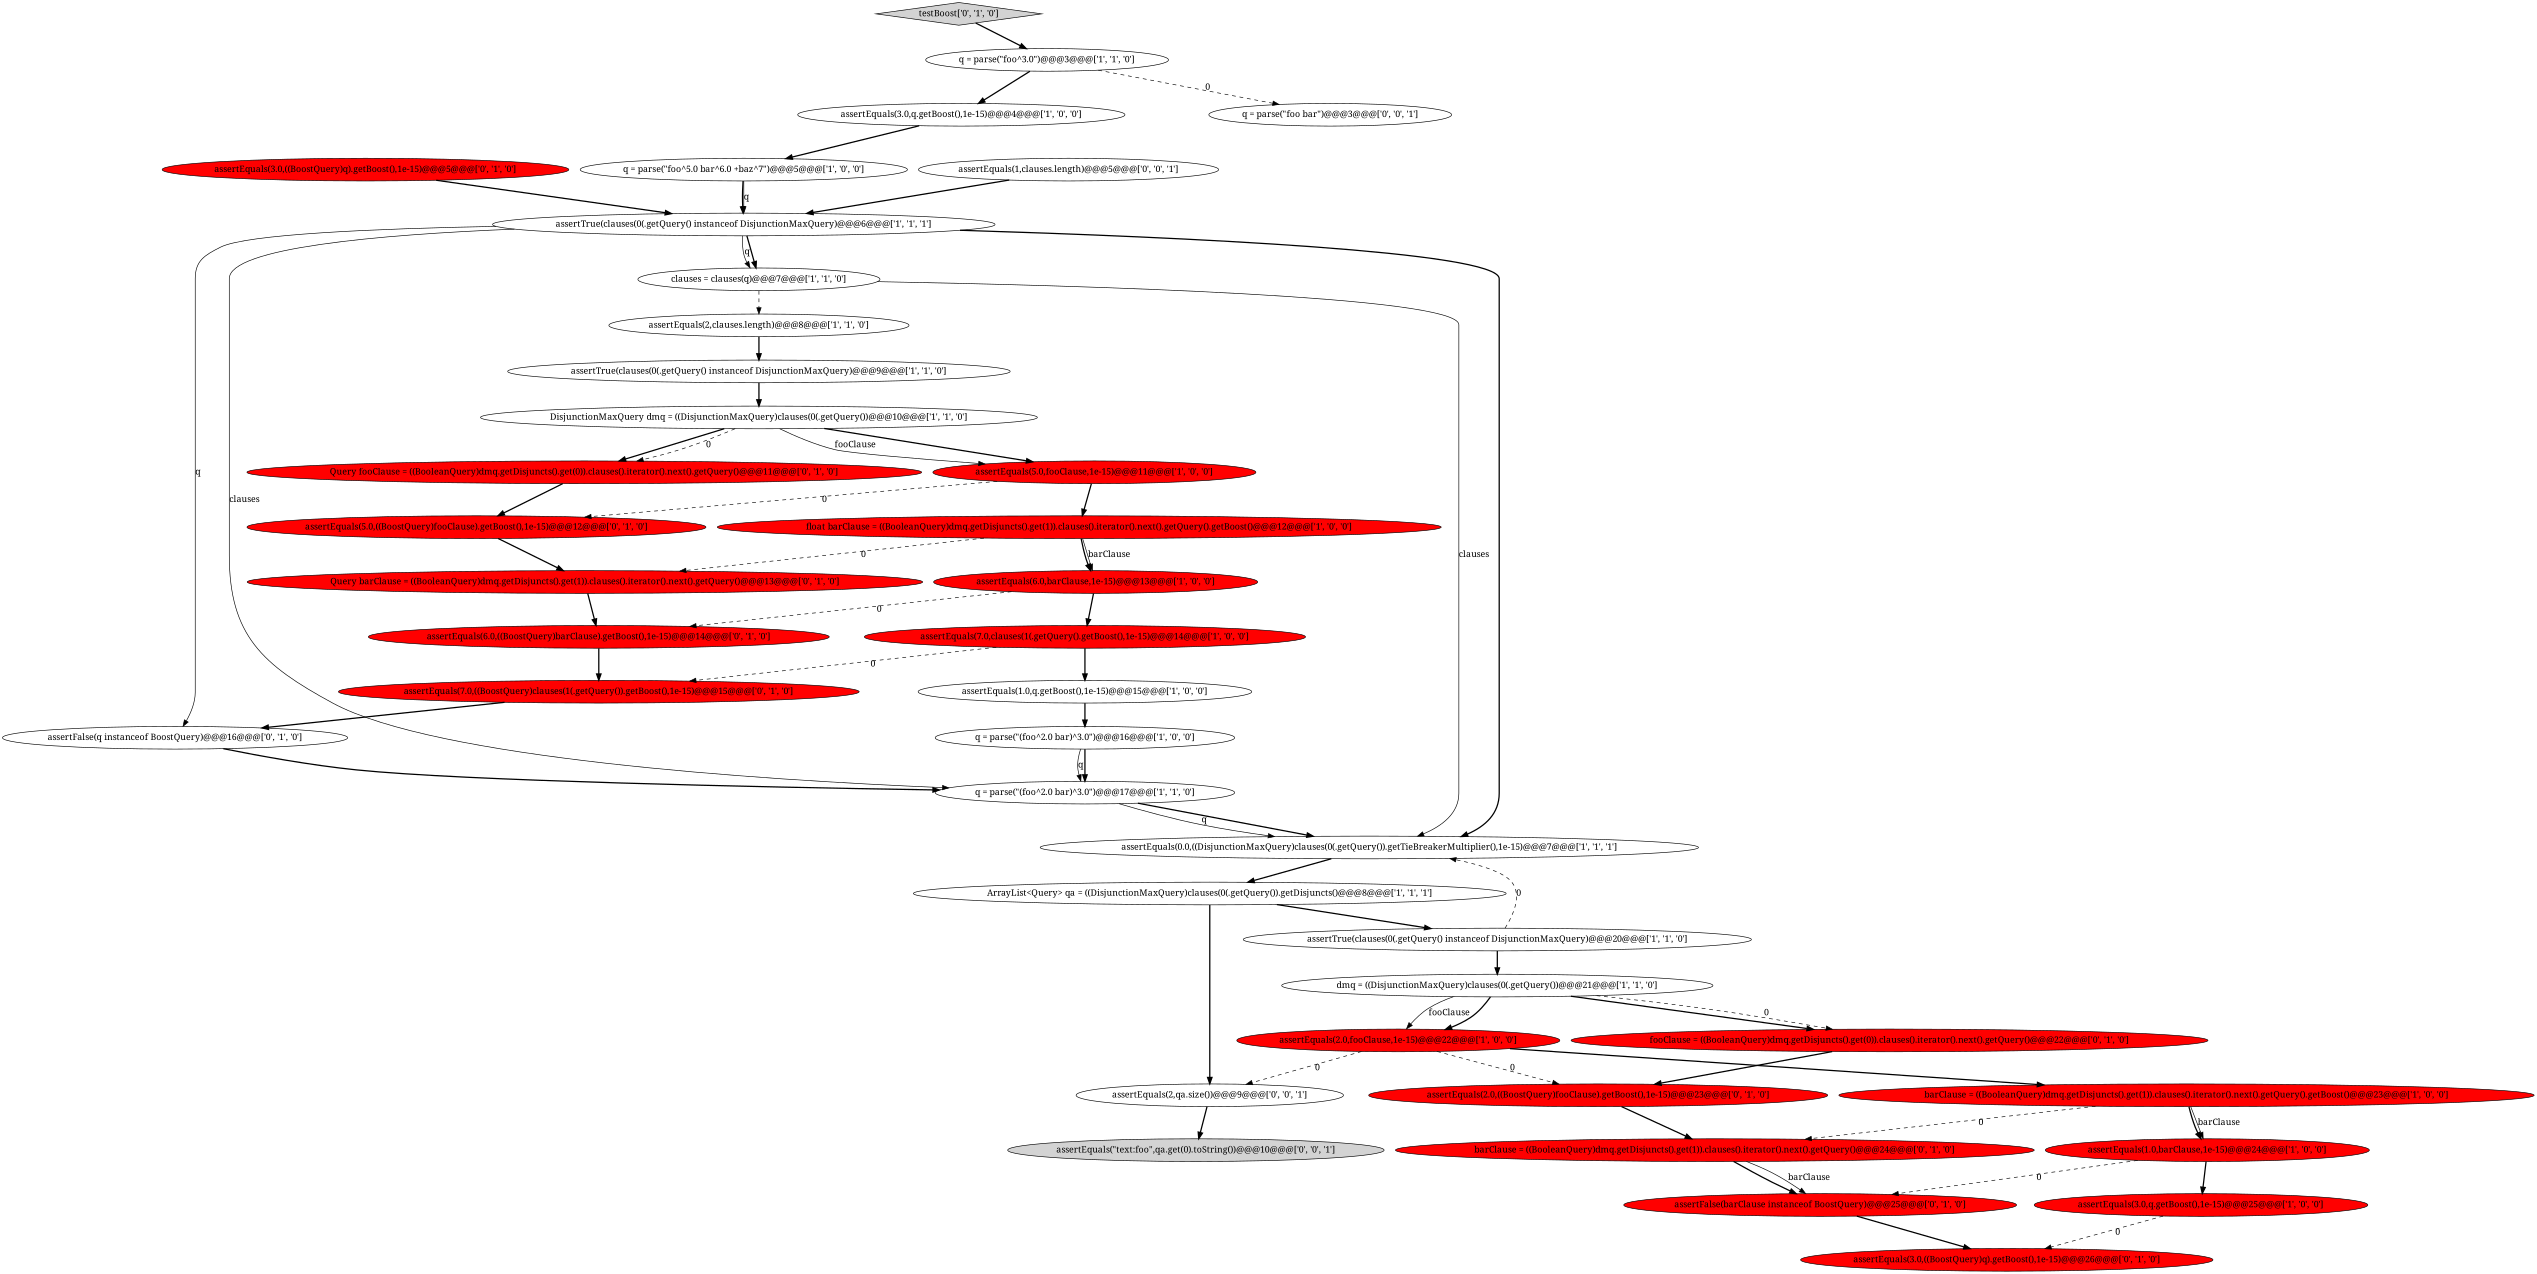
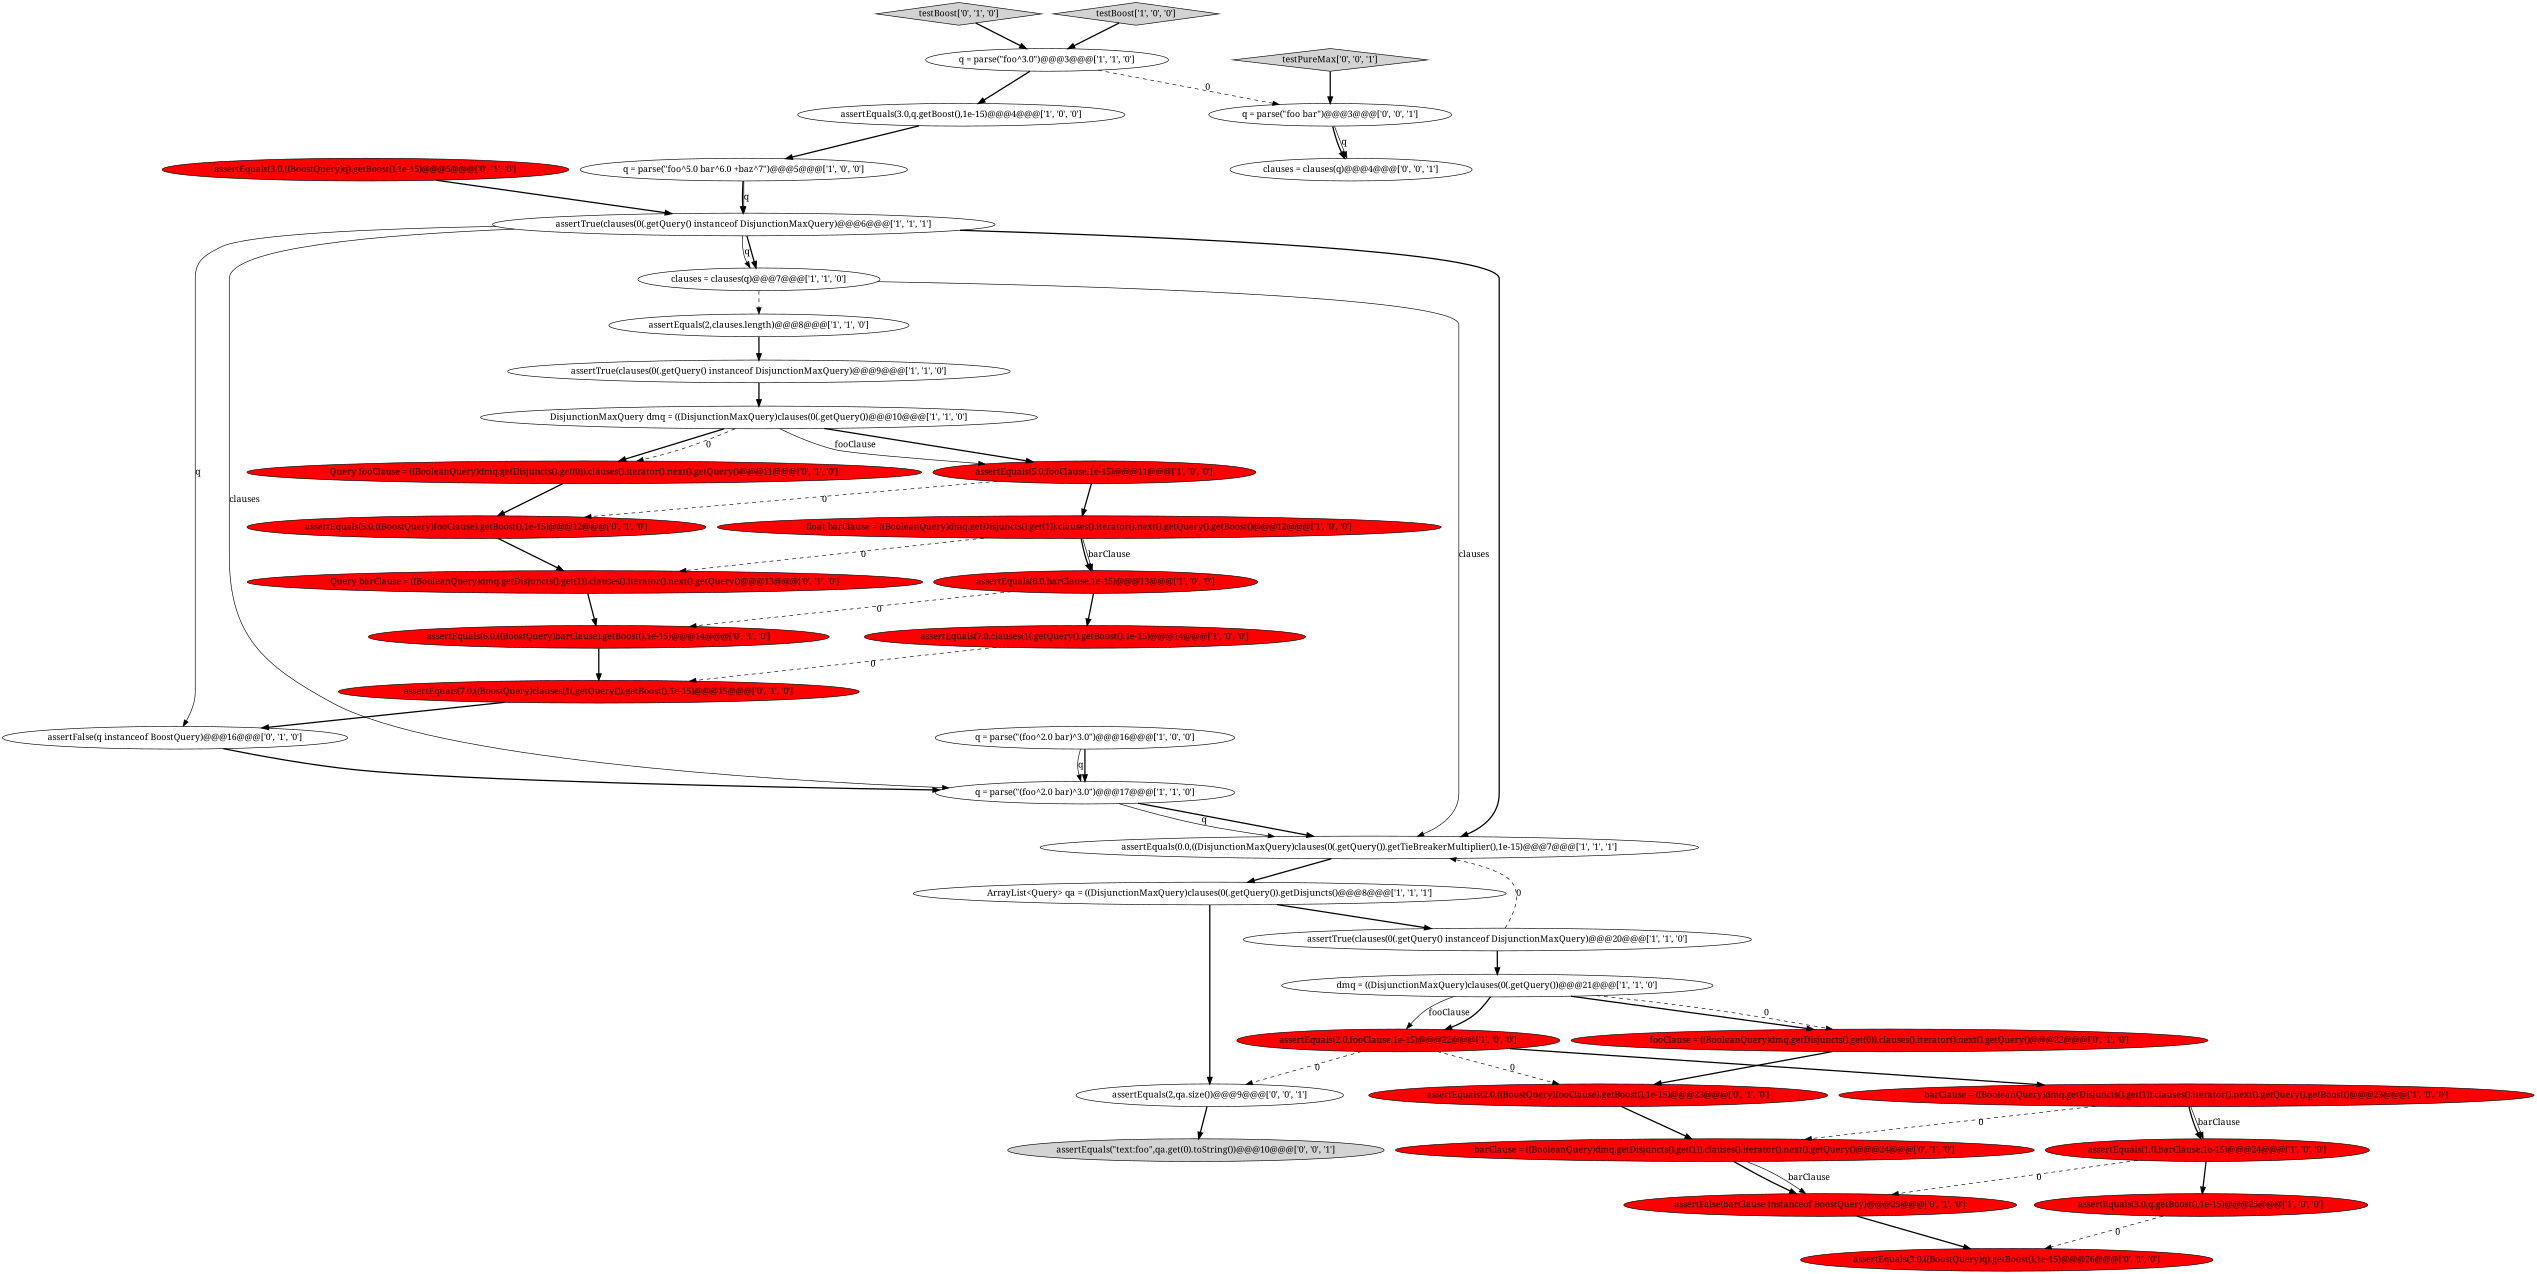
none -> (1136, 14)
none -> (1330, 60)
(1069, 170) -> none
none -> (1351, 170)
(1085, 692) -> none
